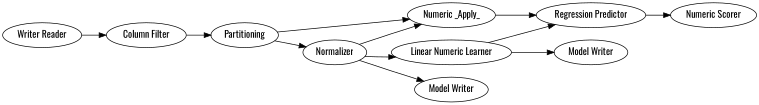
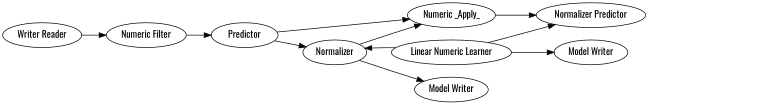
(591, 15) -> (591, 15)
(714, 15) -> none
(146, 35) -> (146, 35)
(245, 35) -> (245, 35)
(377, 57) -> (384, 48)
